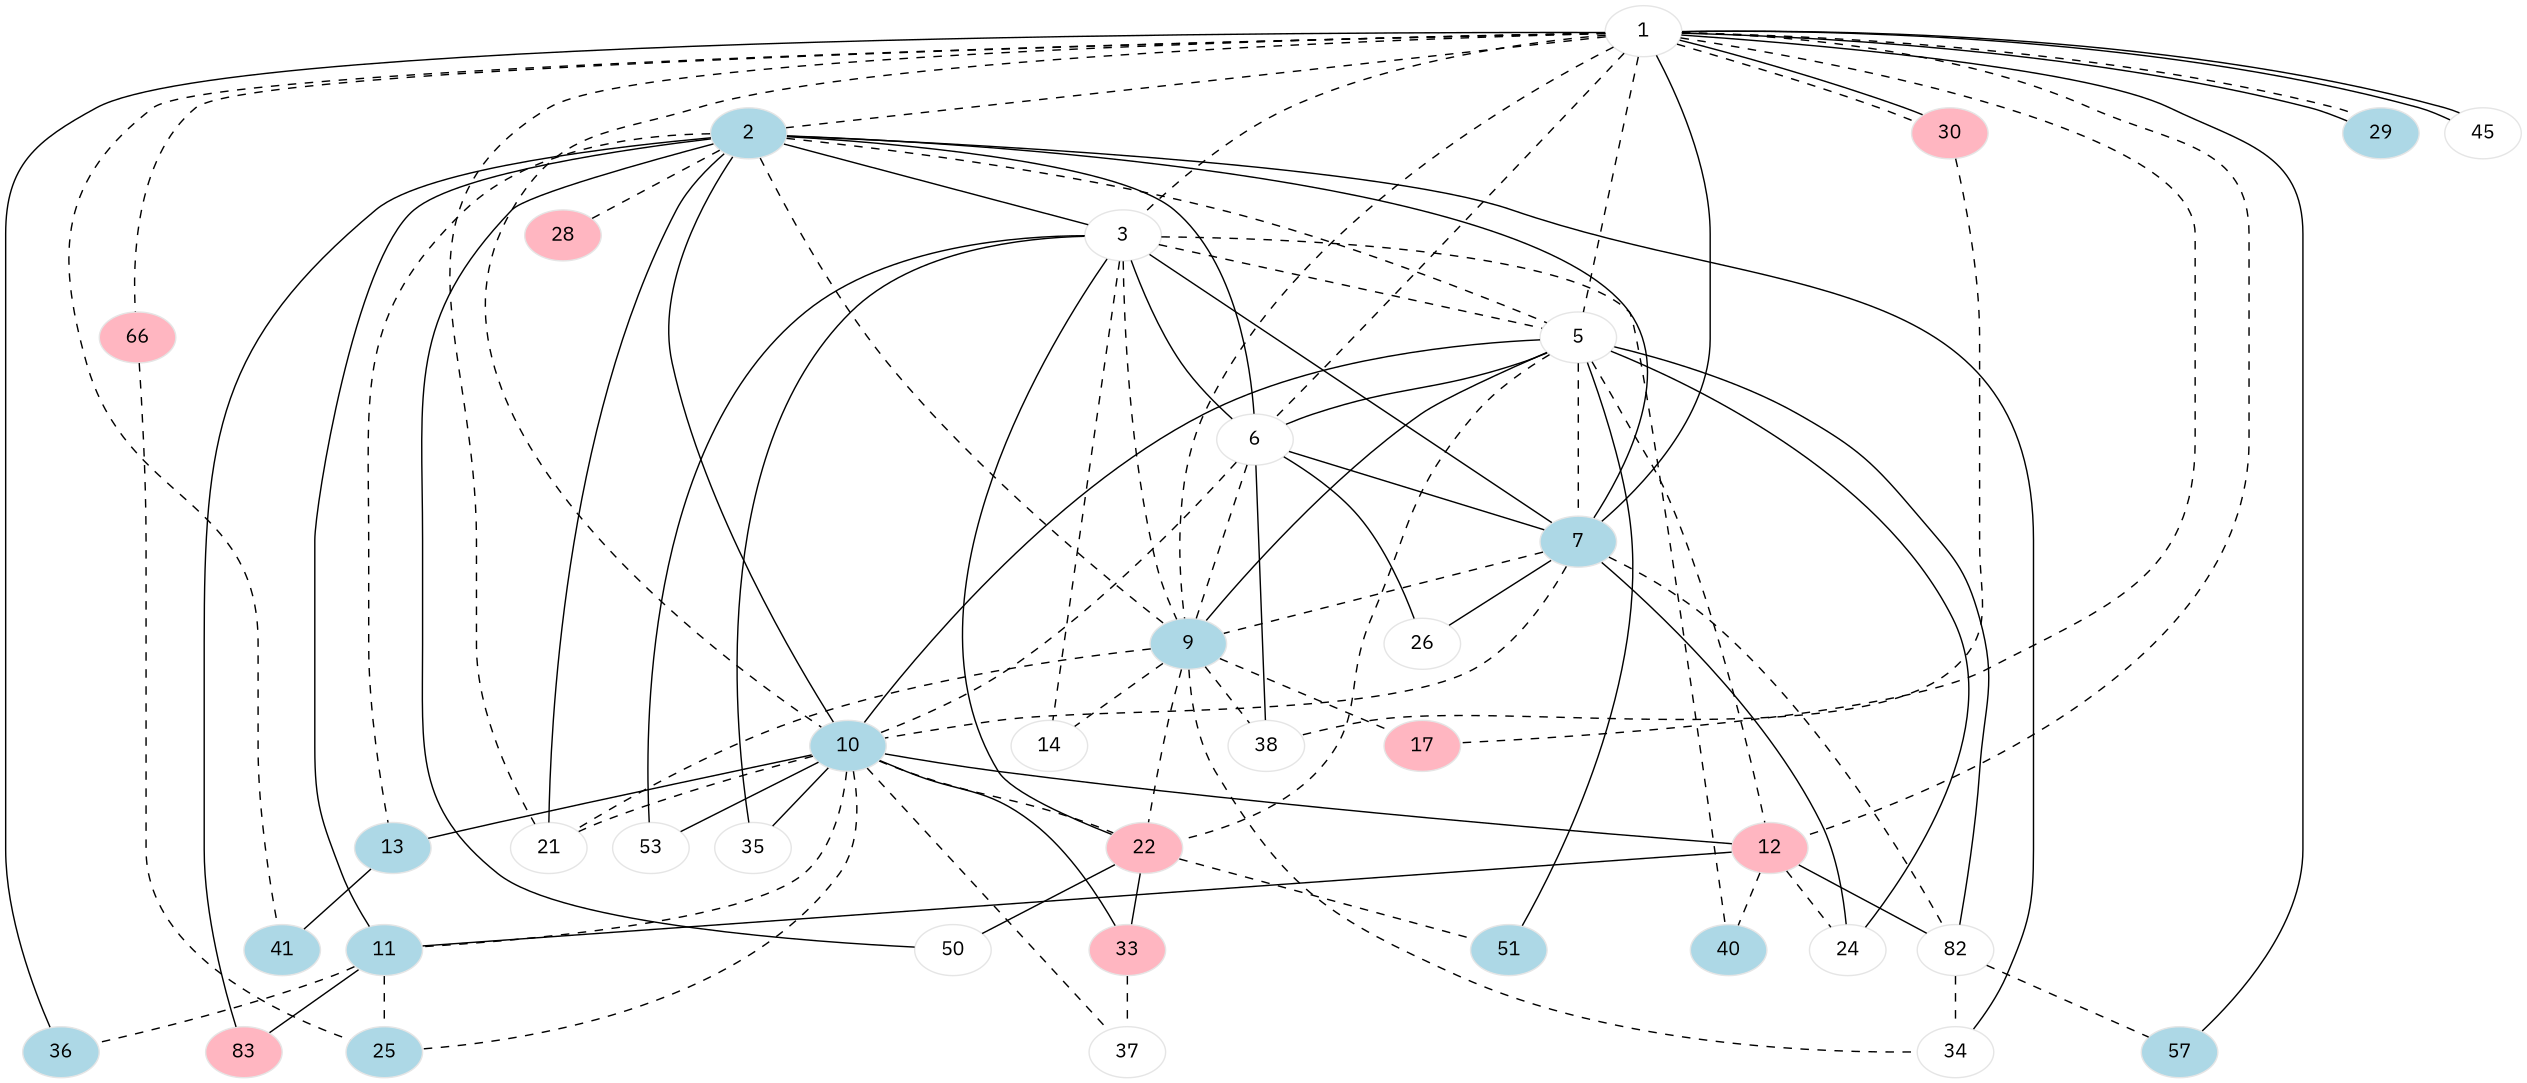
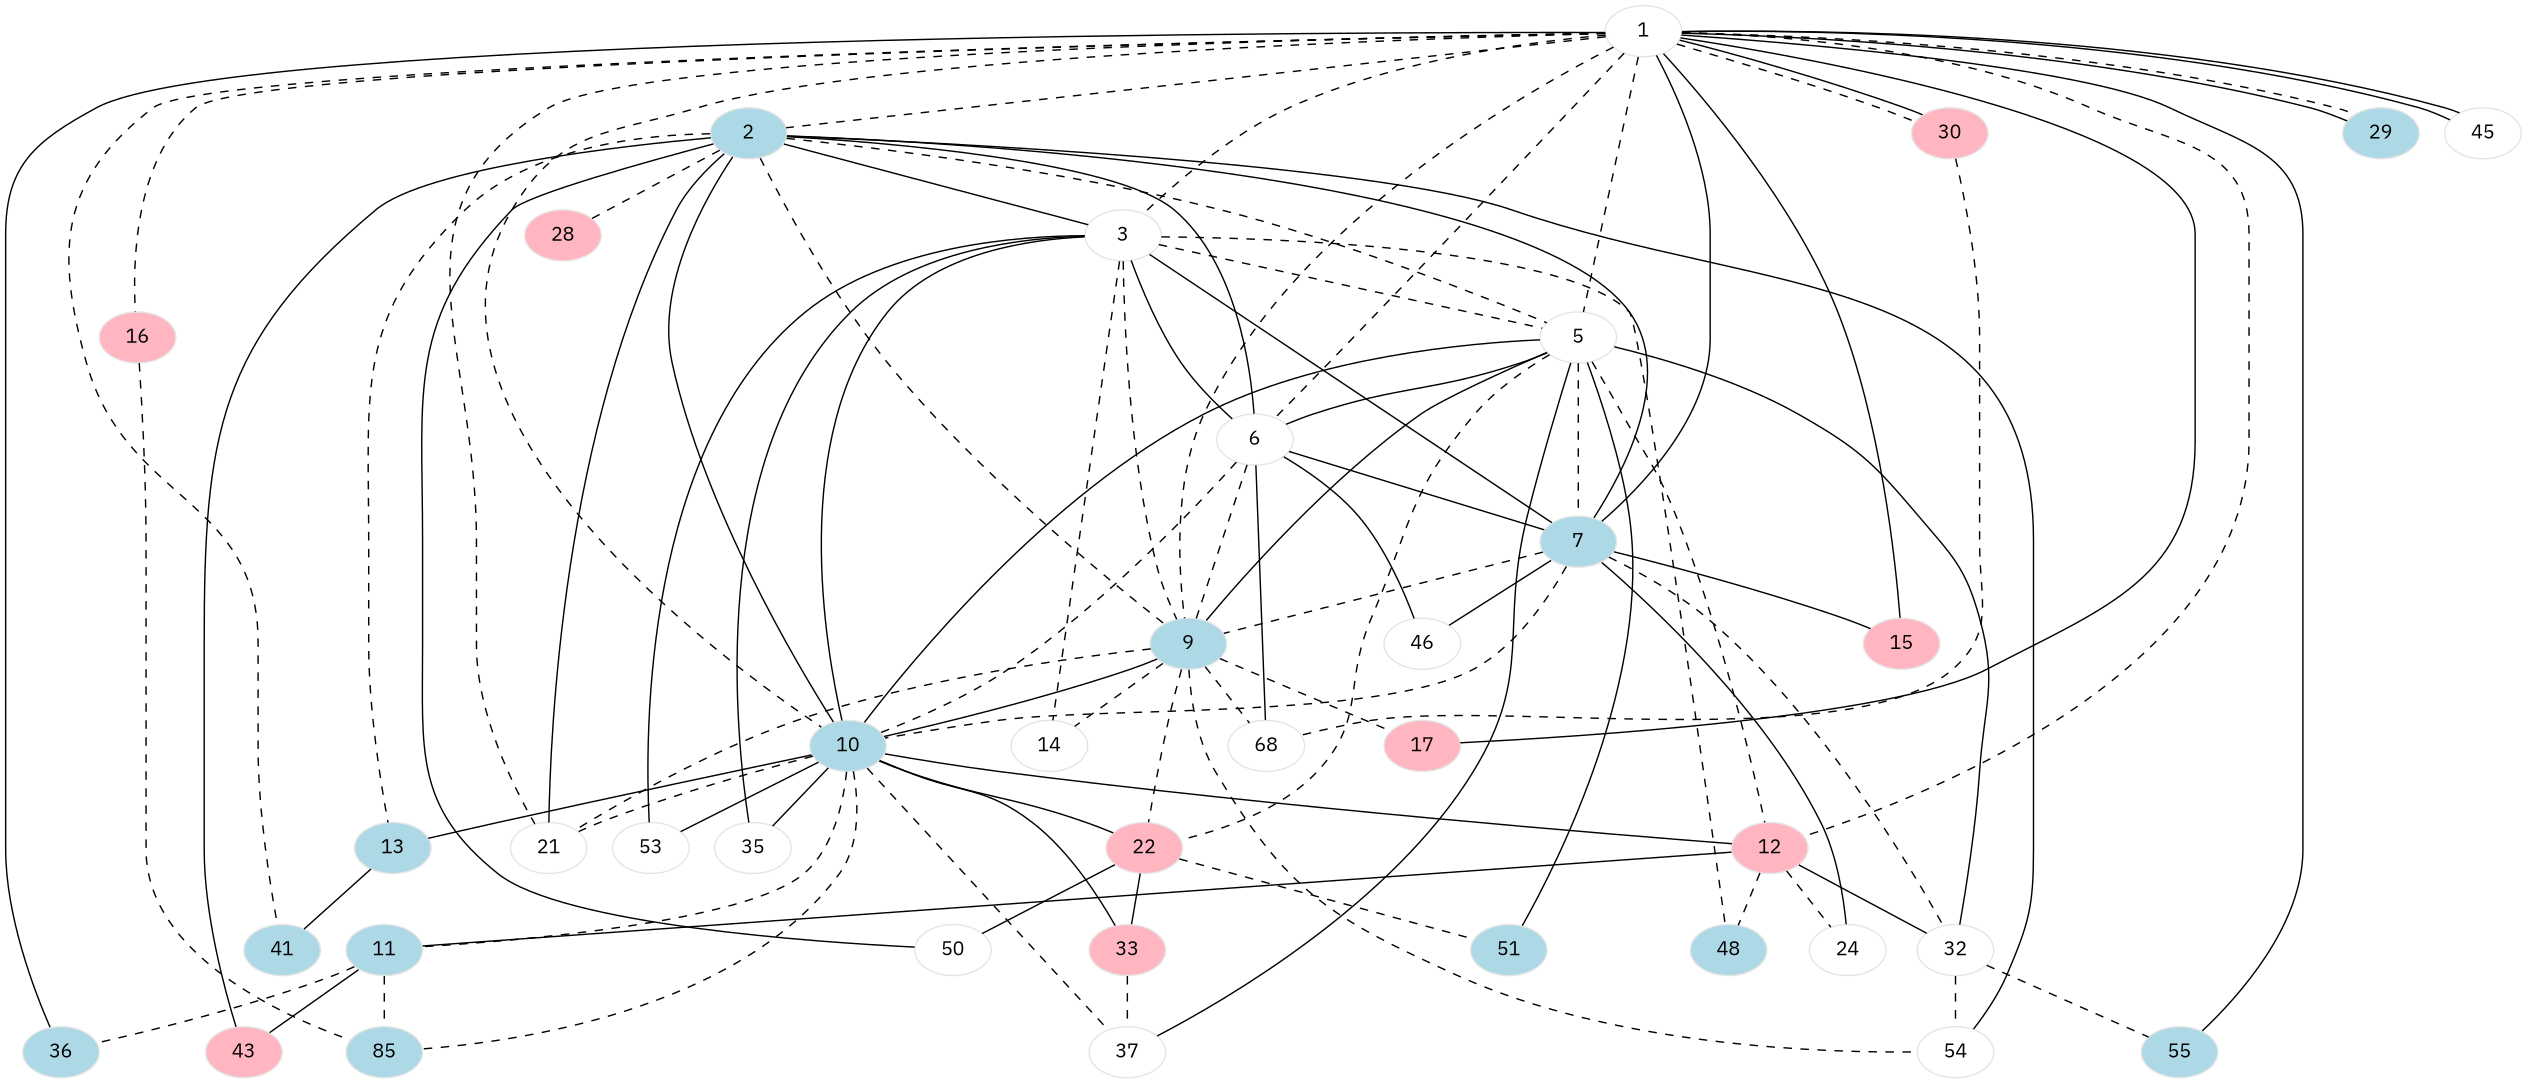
(138, 337) -> (138, 337)
(335, 412) -> none
(2191, 485) -> (2191, 485)
(970, 568) -> (841, 404)
(1925, 574) -> (1475, 769)
(1422, 644) -> (1422, 644)
none -> (1902, 644)
none -> (1022, 702)
(1266, 746) -> (1266, 746)
(1020, 803) -> (1020, 803)
(1729, 950) -> (1729, 950)
(1955, 950) -> (1955, 950)
(244, 1052) -> (244, 1052)
(384, 1052) -> (384, 1052)
(1955, 1052) -> (1955, 1052)
(2180, 1052) -> (2180, 1052)
